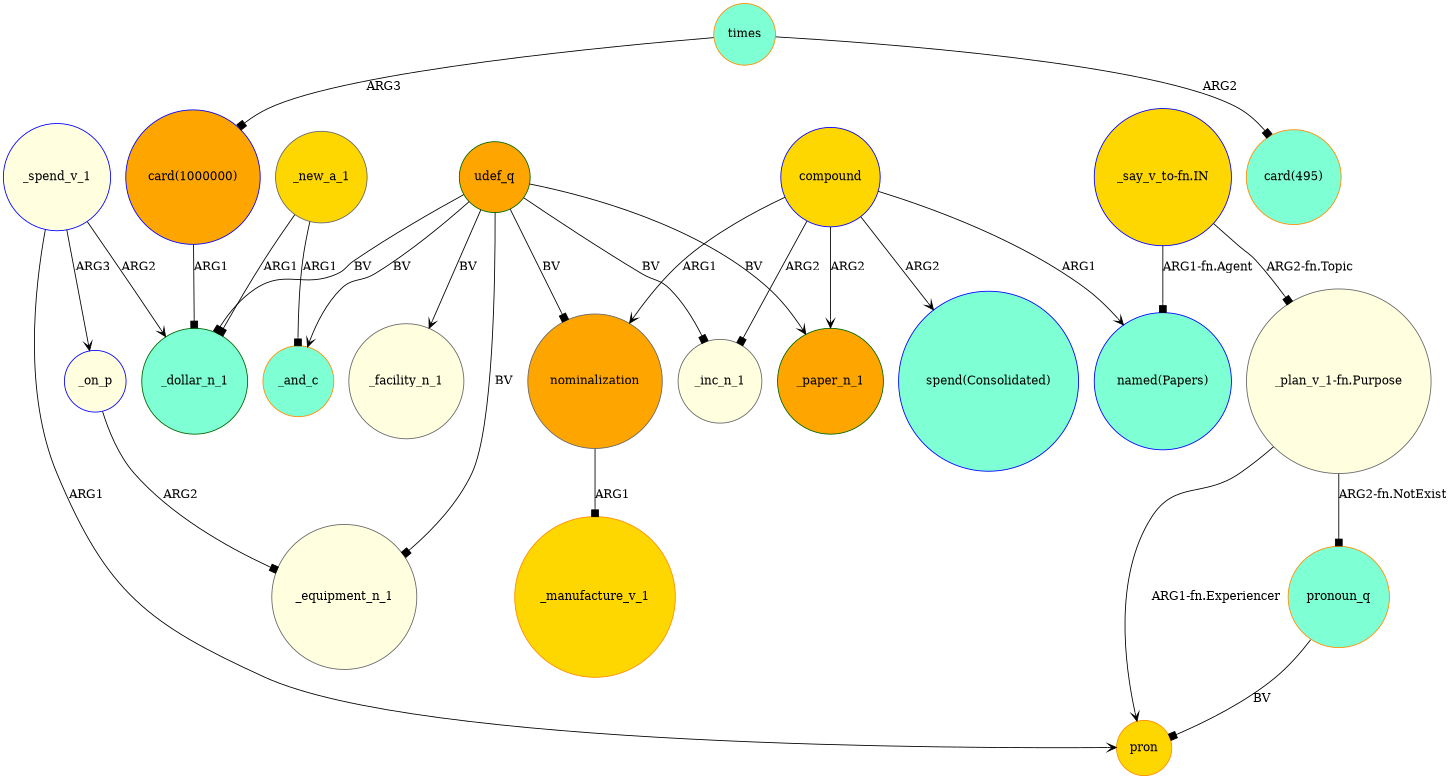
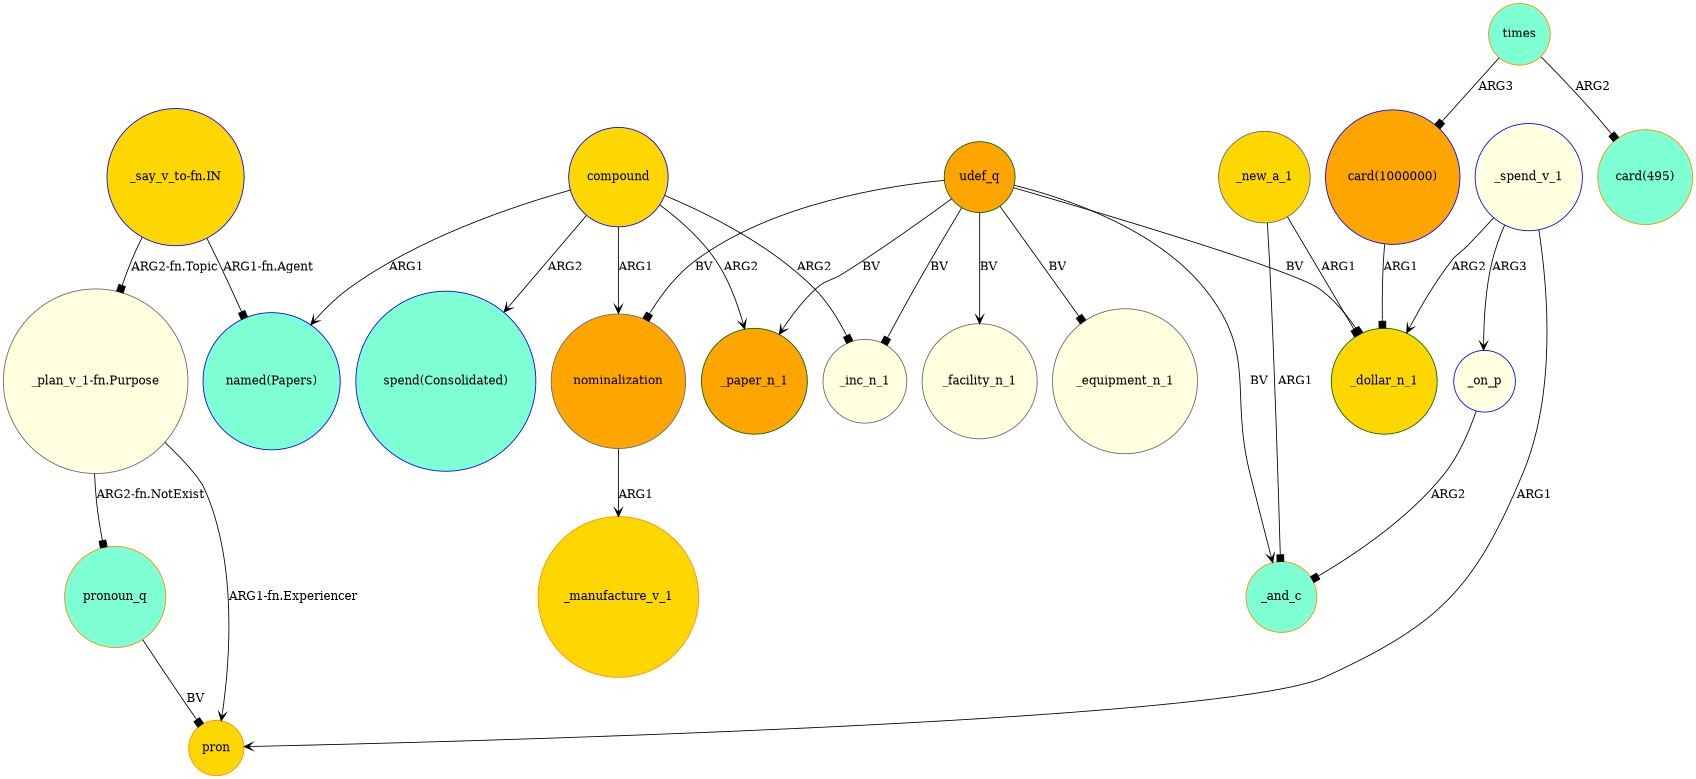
(195, 381) -> (1384, 381)
(595, 478) -> (618, 478)
(169, 506) -> (1413, 507)
